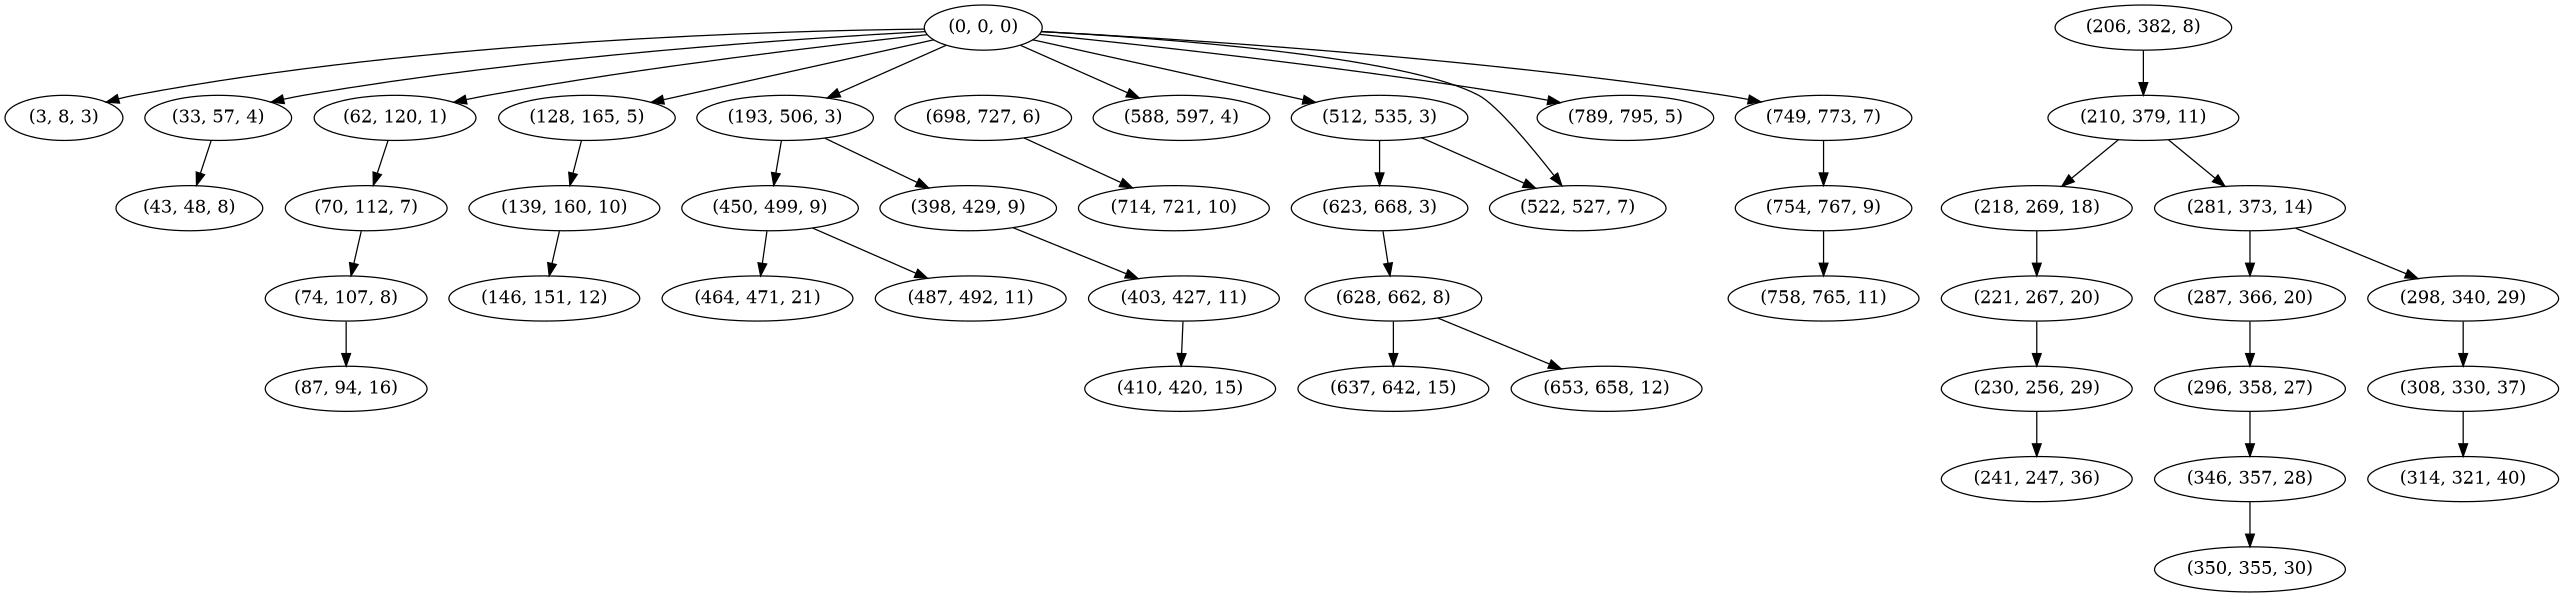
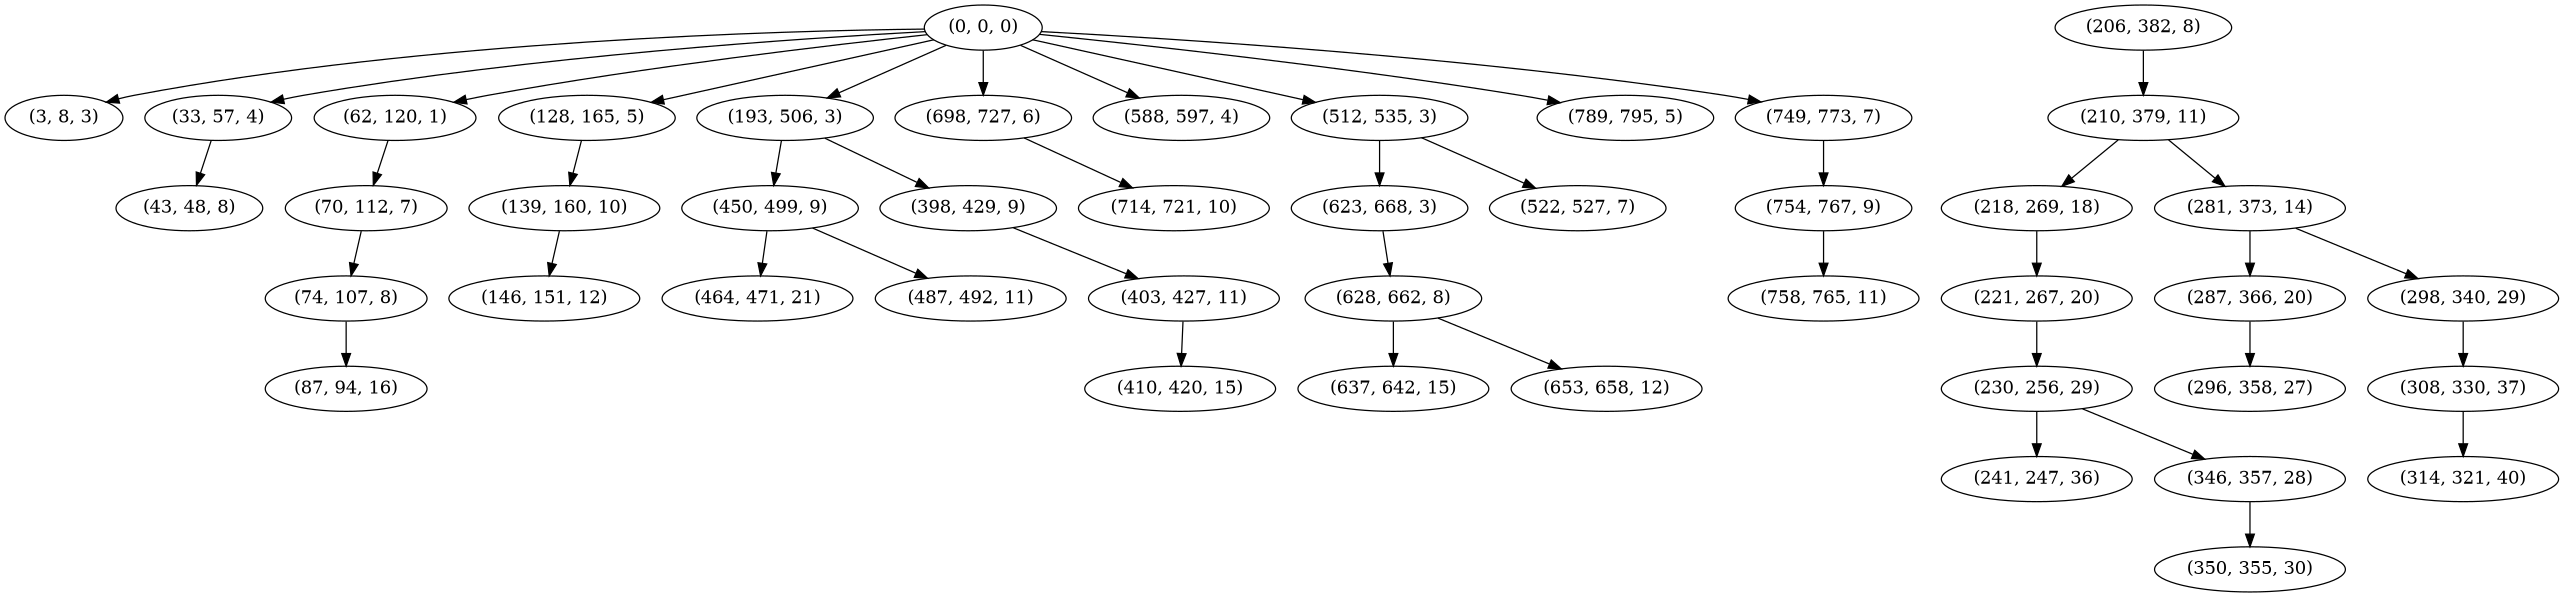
(1344, 61) -> (983, 67)
(2250, 428) -> (2138, 432)
